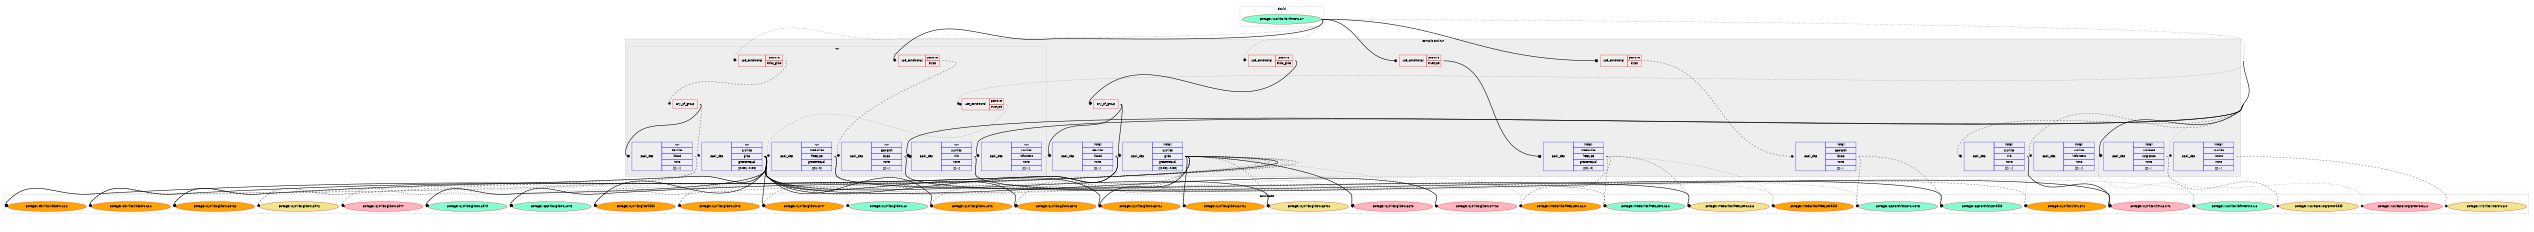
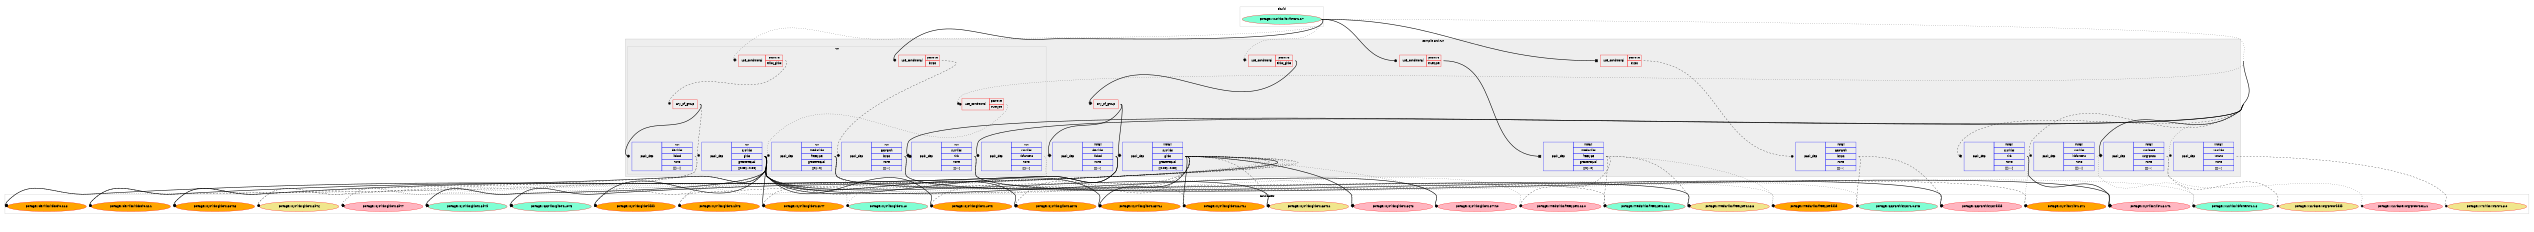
(1561, 207) -> (1561, 207)
(1982, 207) -> (1982, 207)
